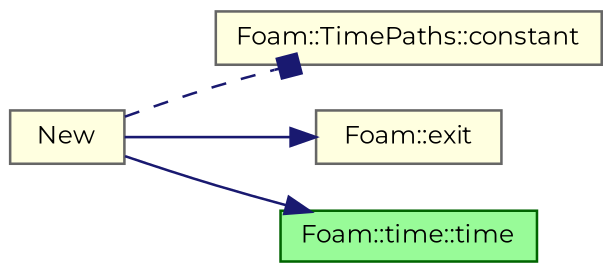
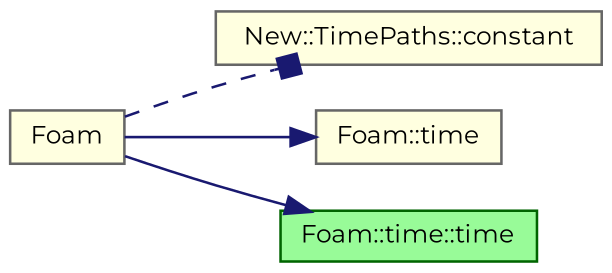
(409, 38) -> (409, 38)
(67, 137) -> (67, 137)
(409, 137) -> (409, 137)
